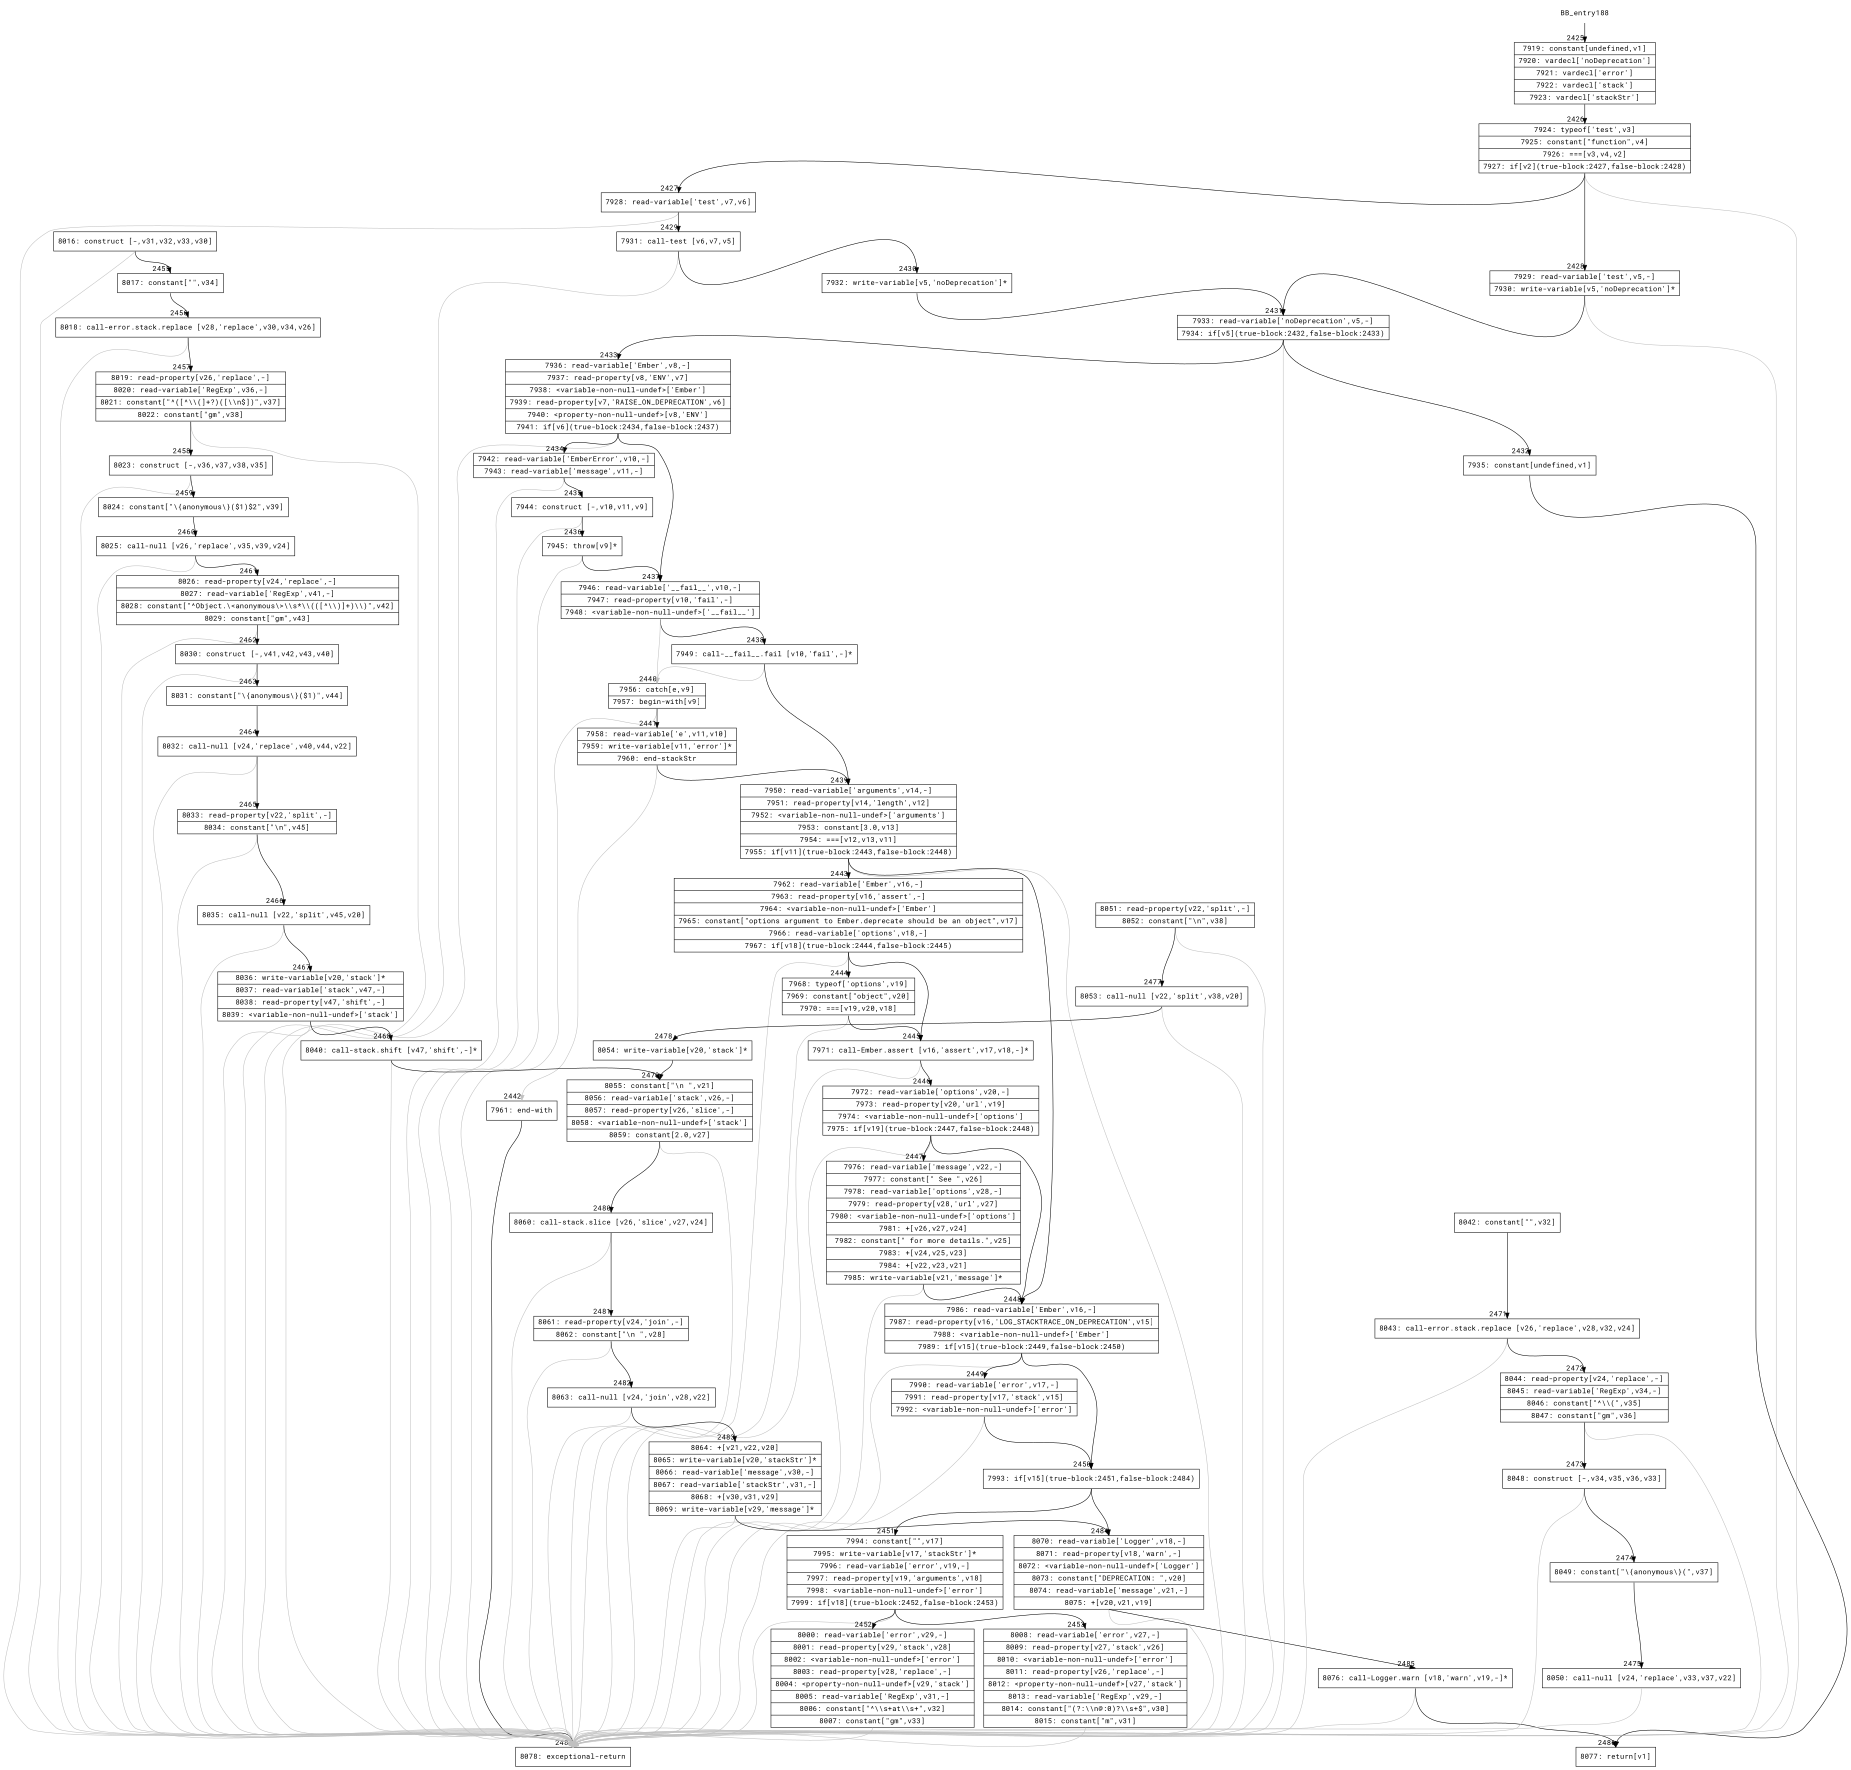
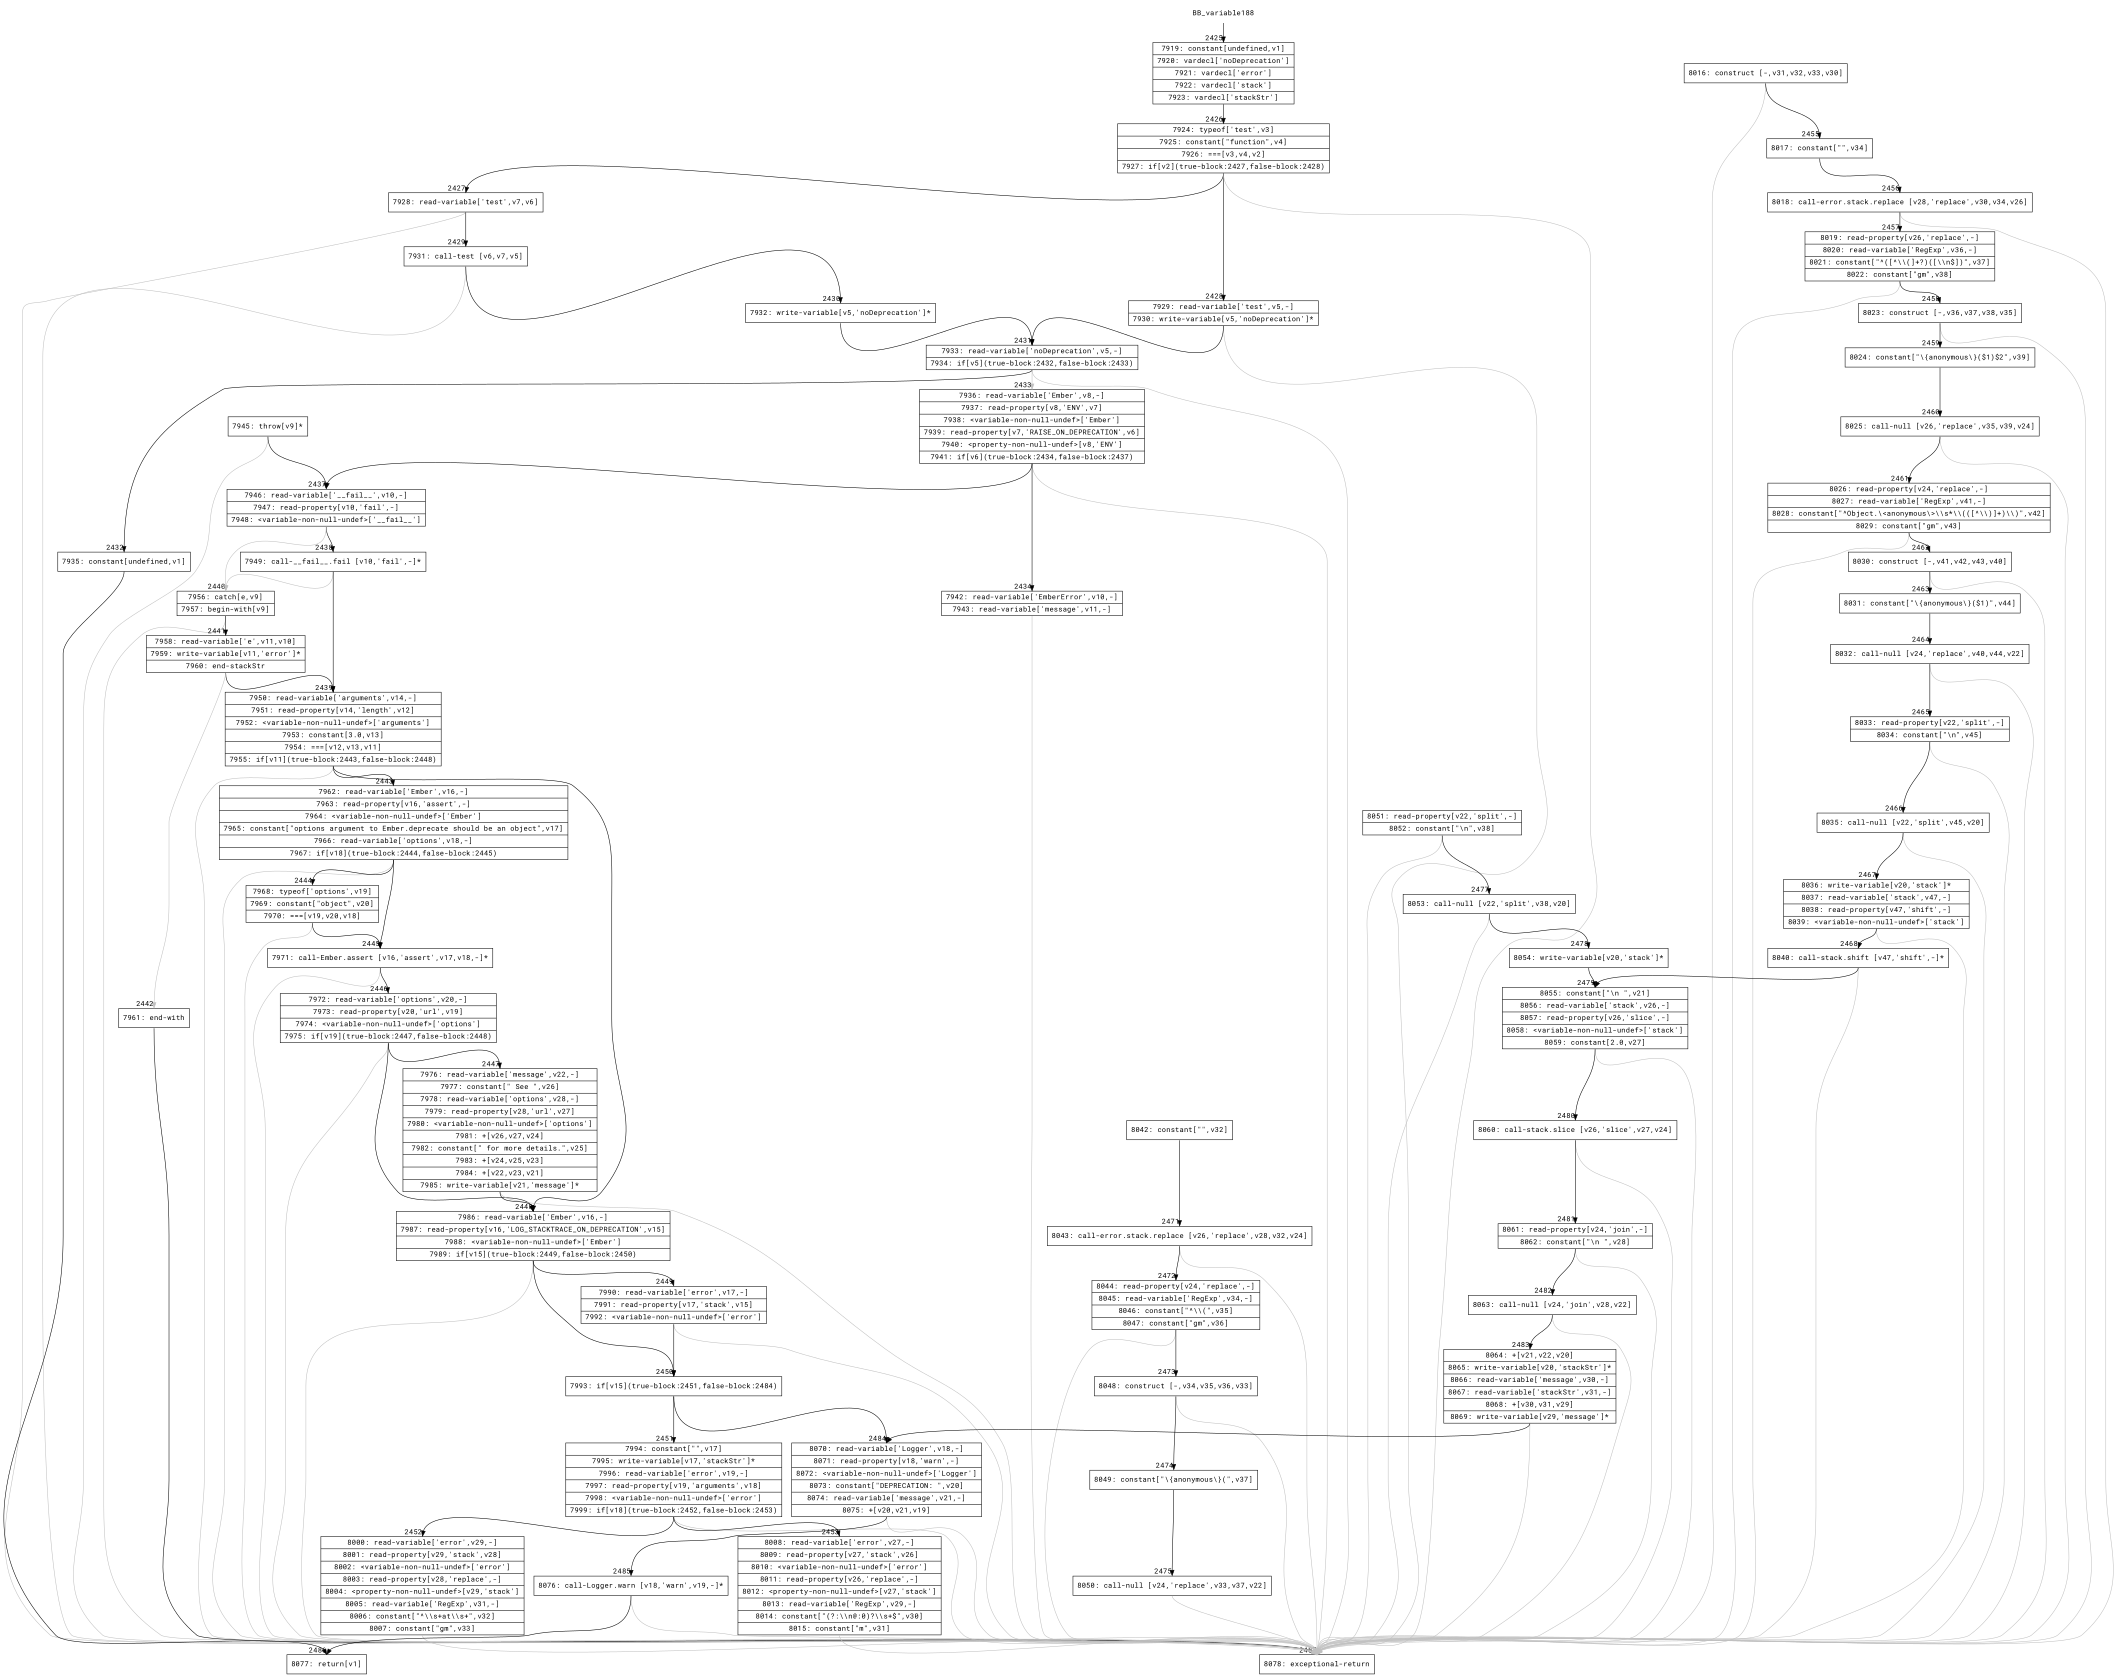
(1585, 13) -> (1223, 13)
(953, 350) -> (1032, 377)
(582, 507) -> none
